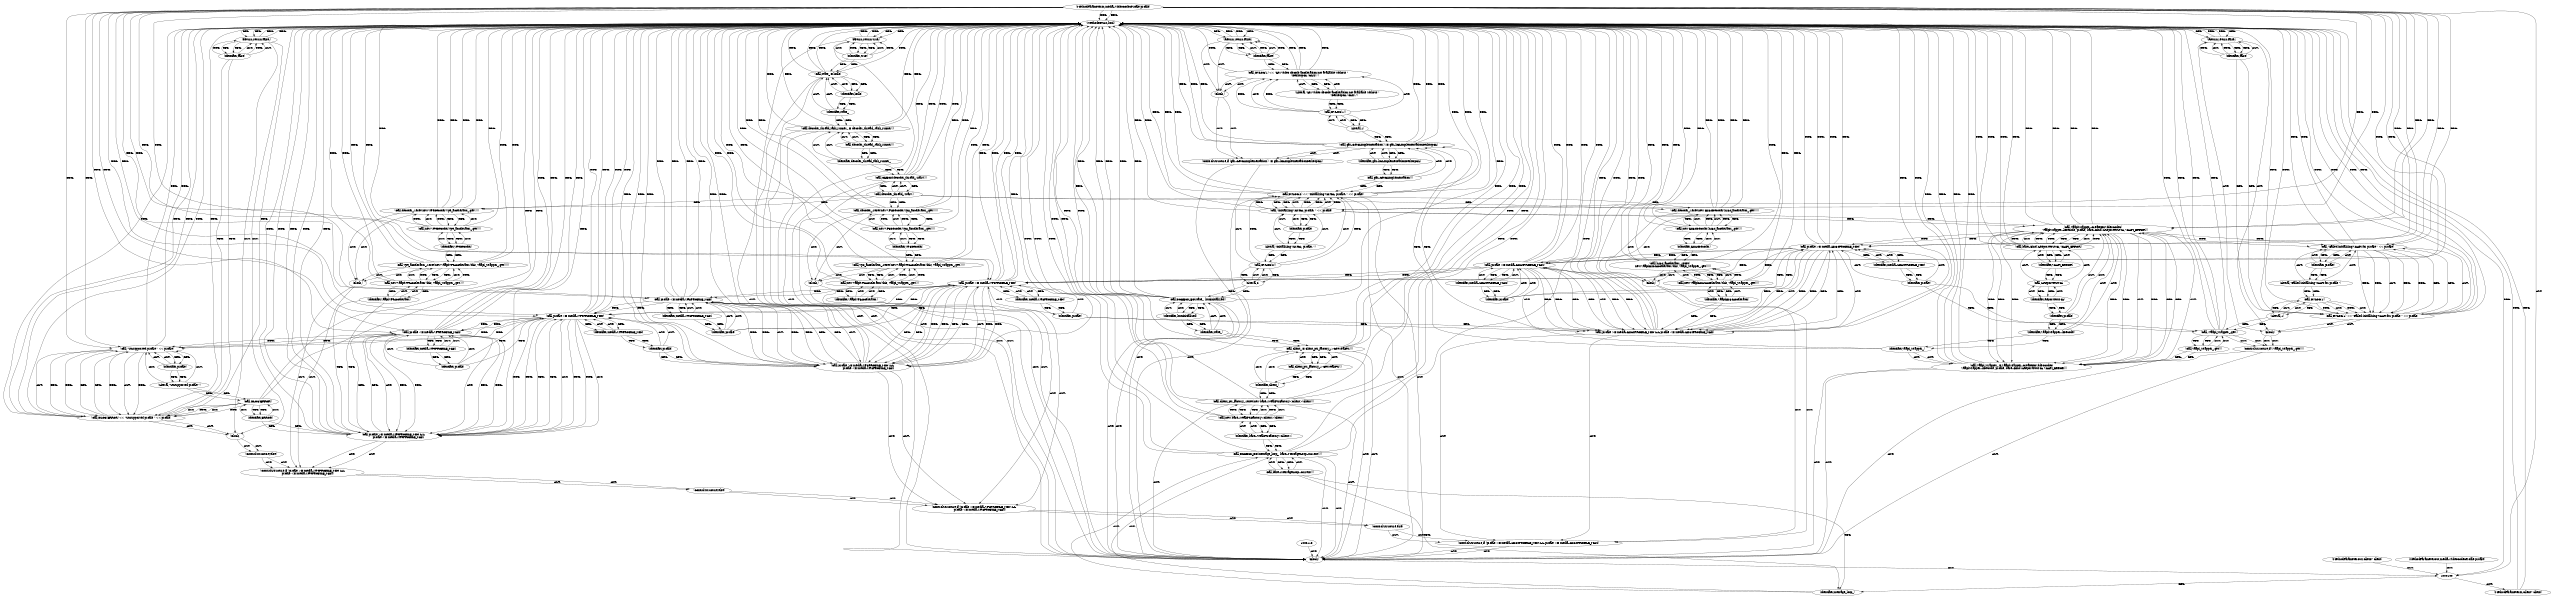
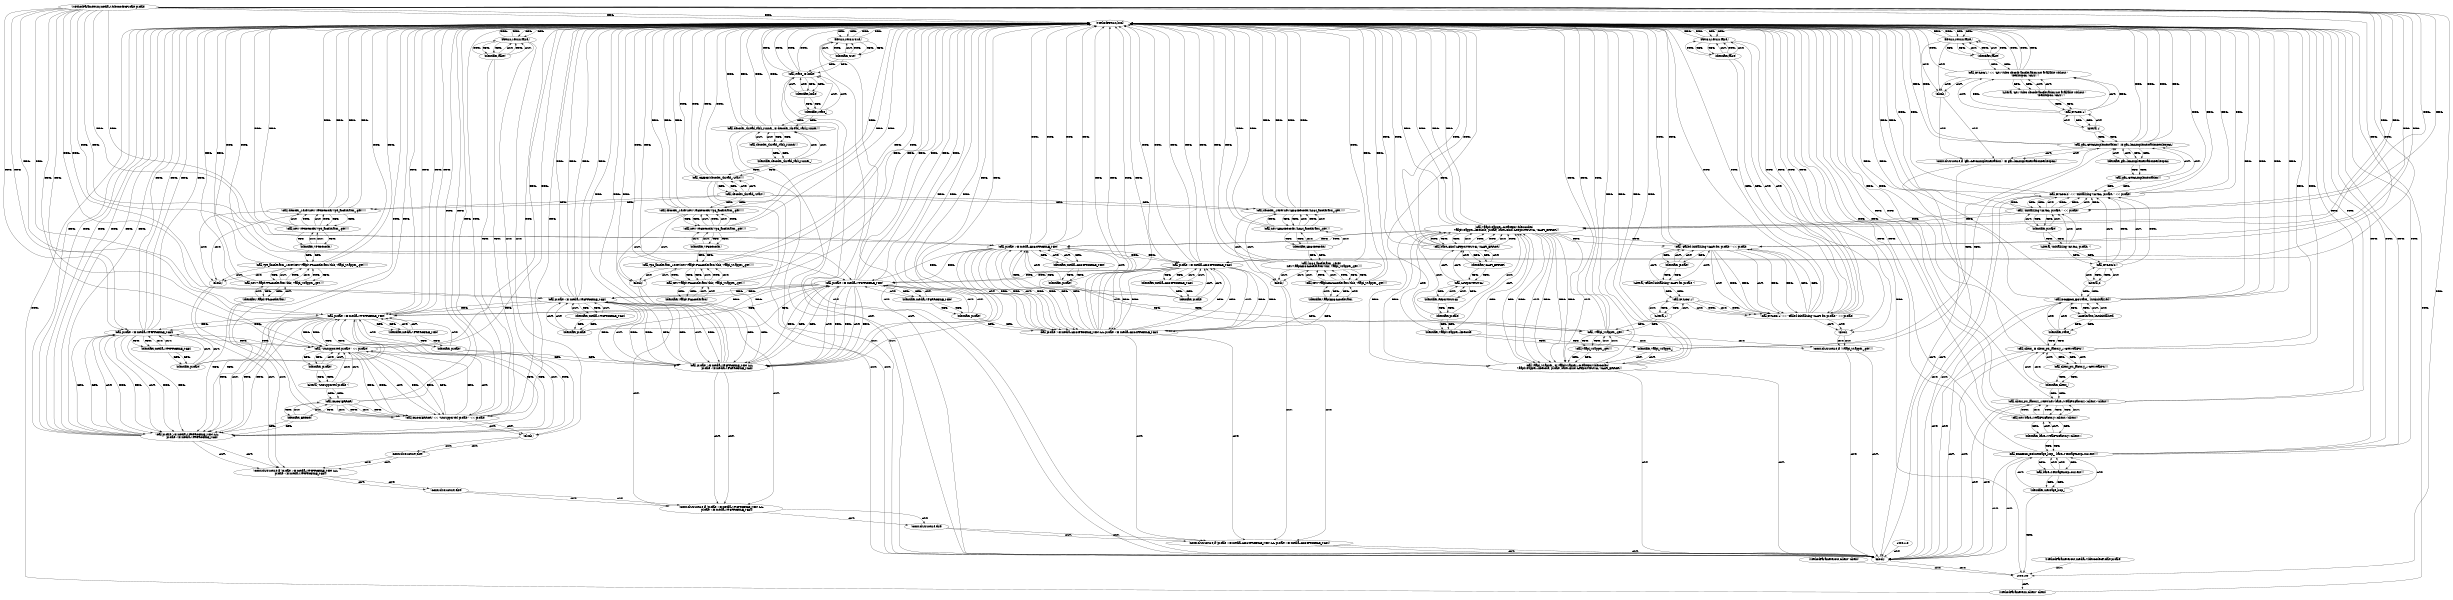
(2540, 292) -> (2440, 292)
(1180, 316) -> (2096, 316)
(2150, 584) -> (2026, 529)
